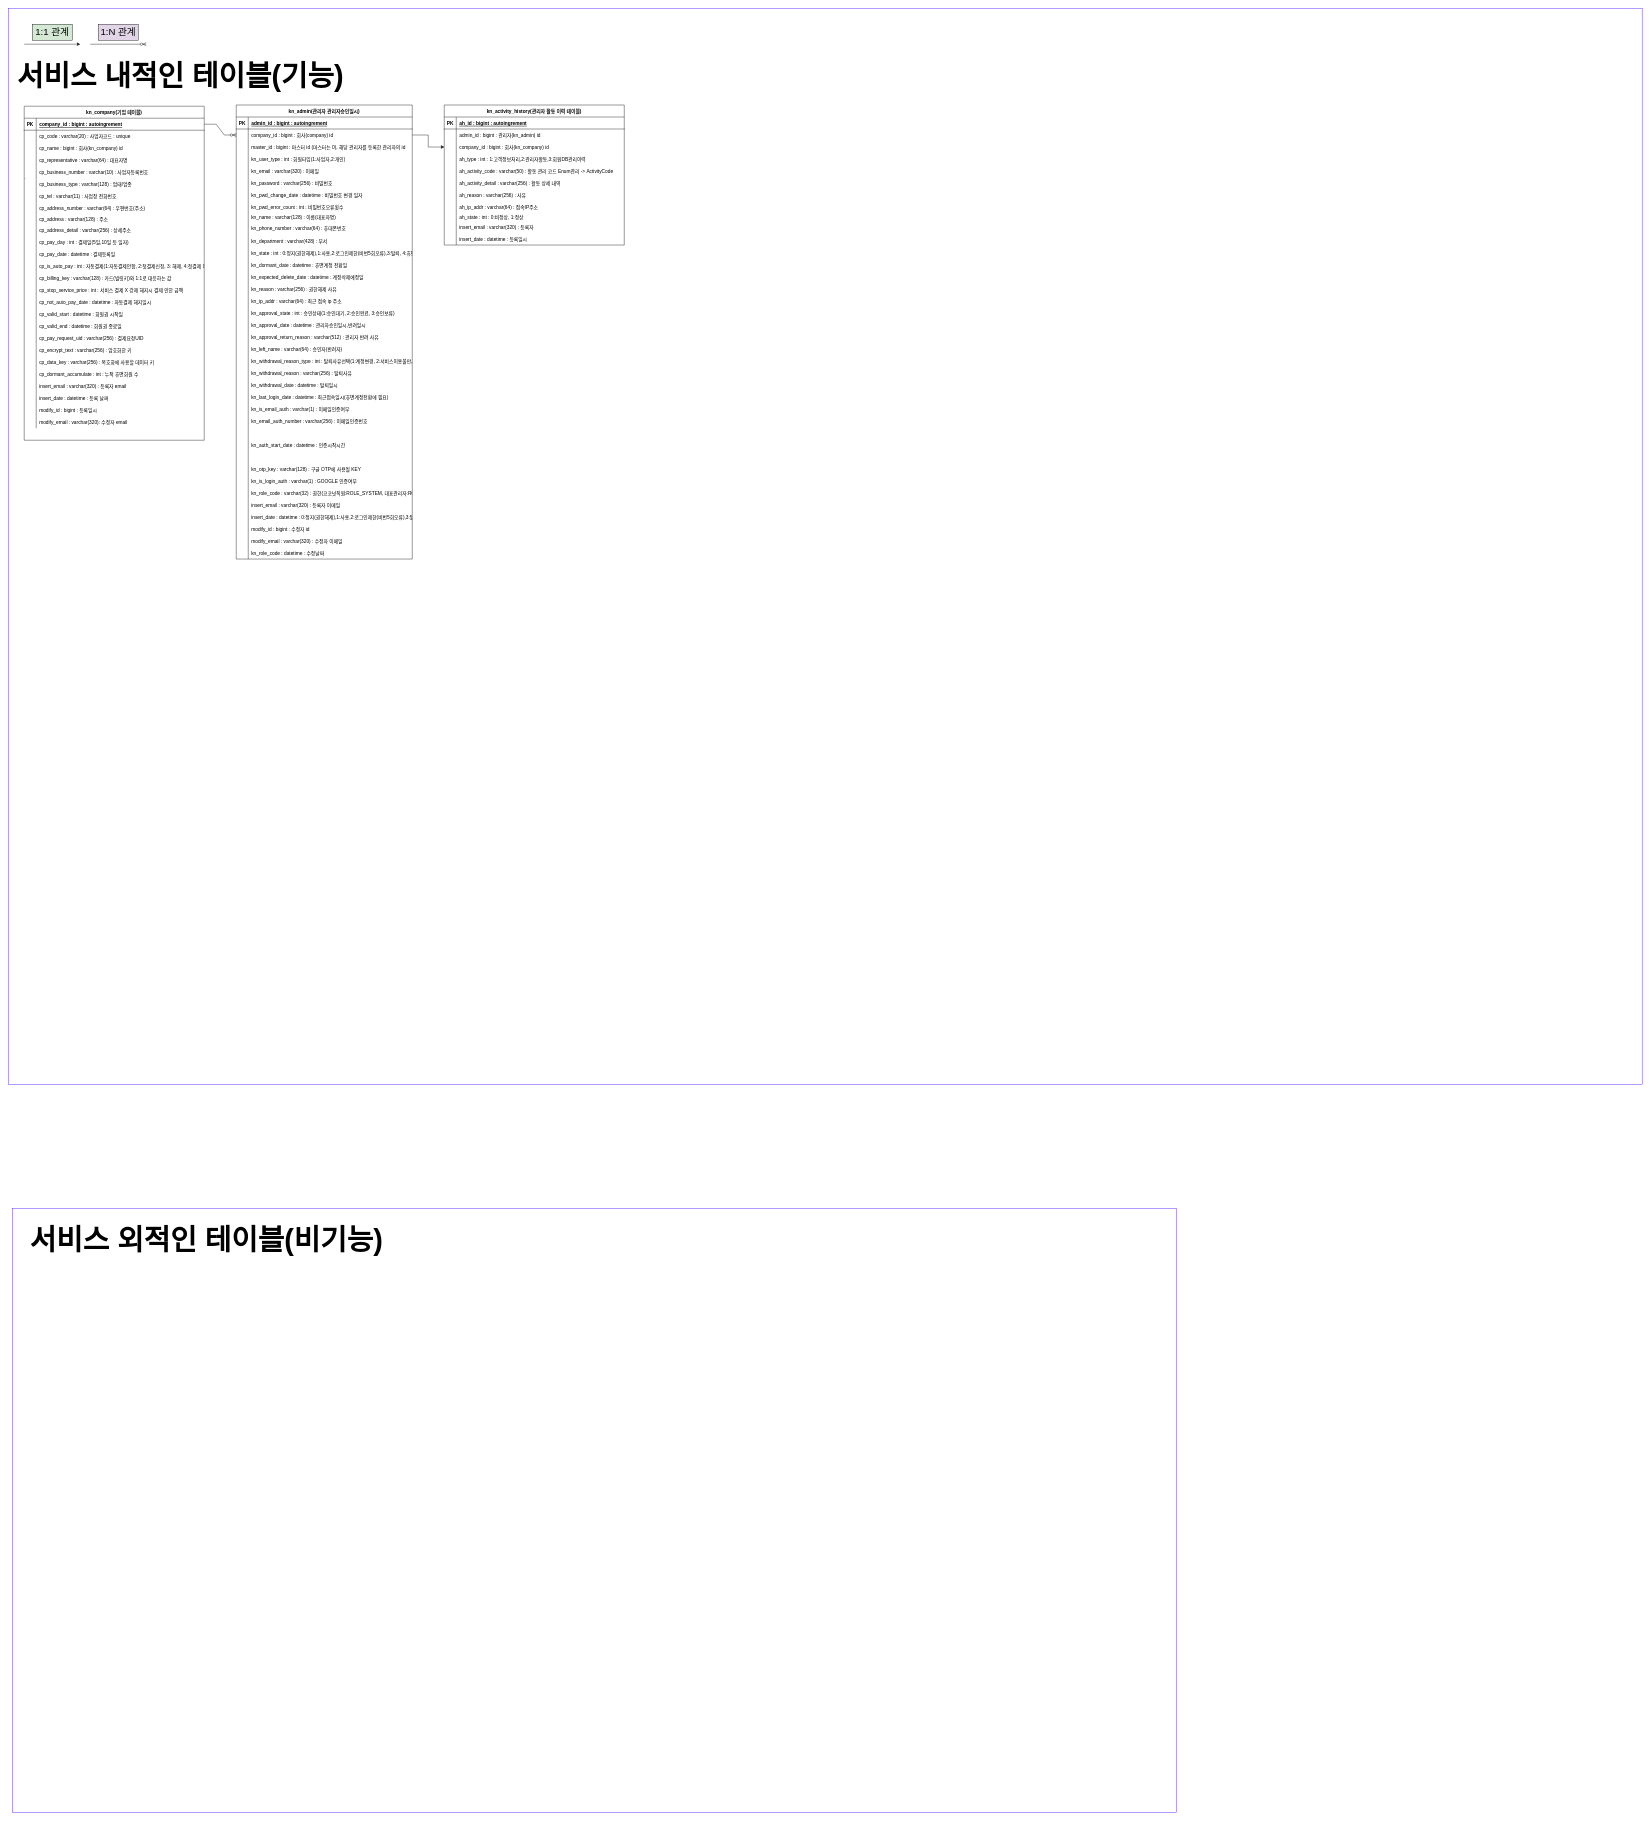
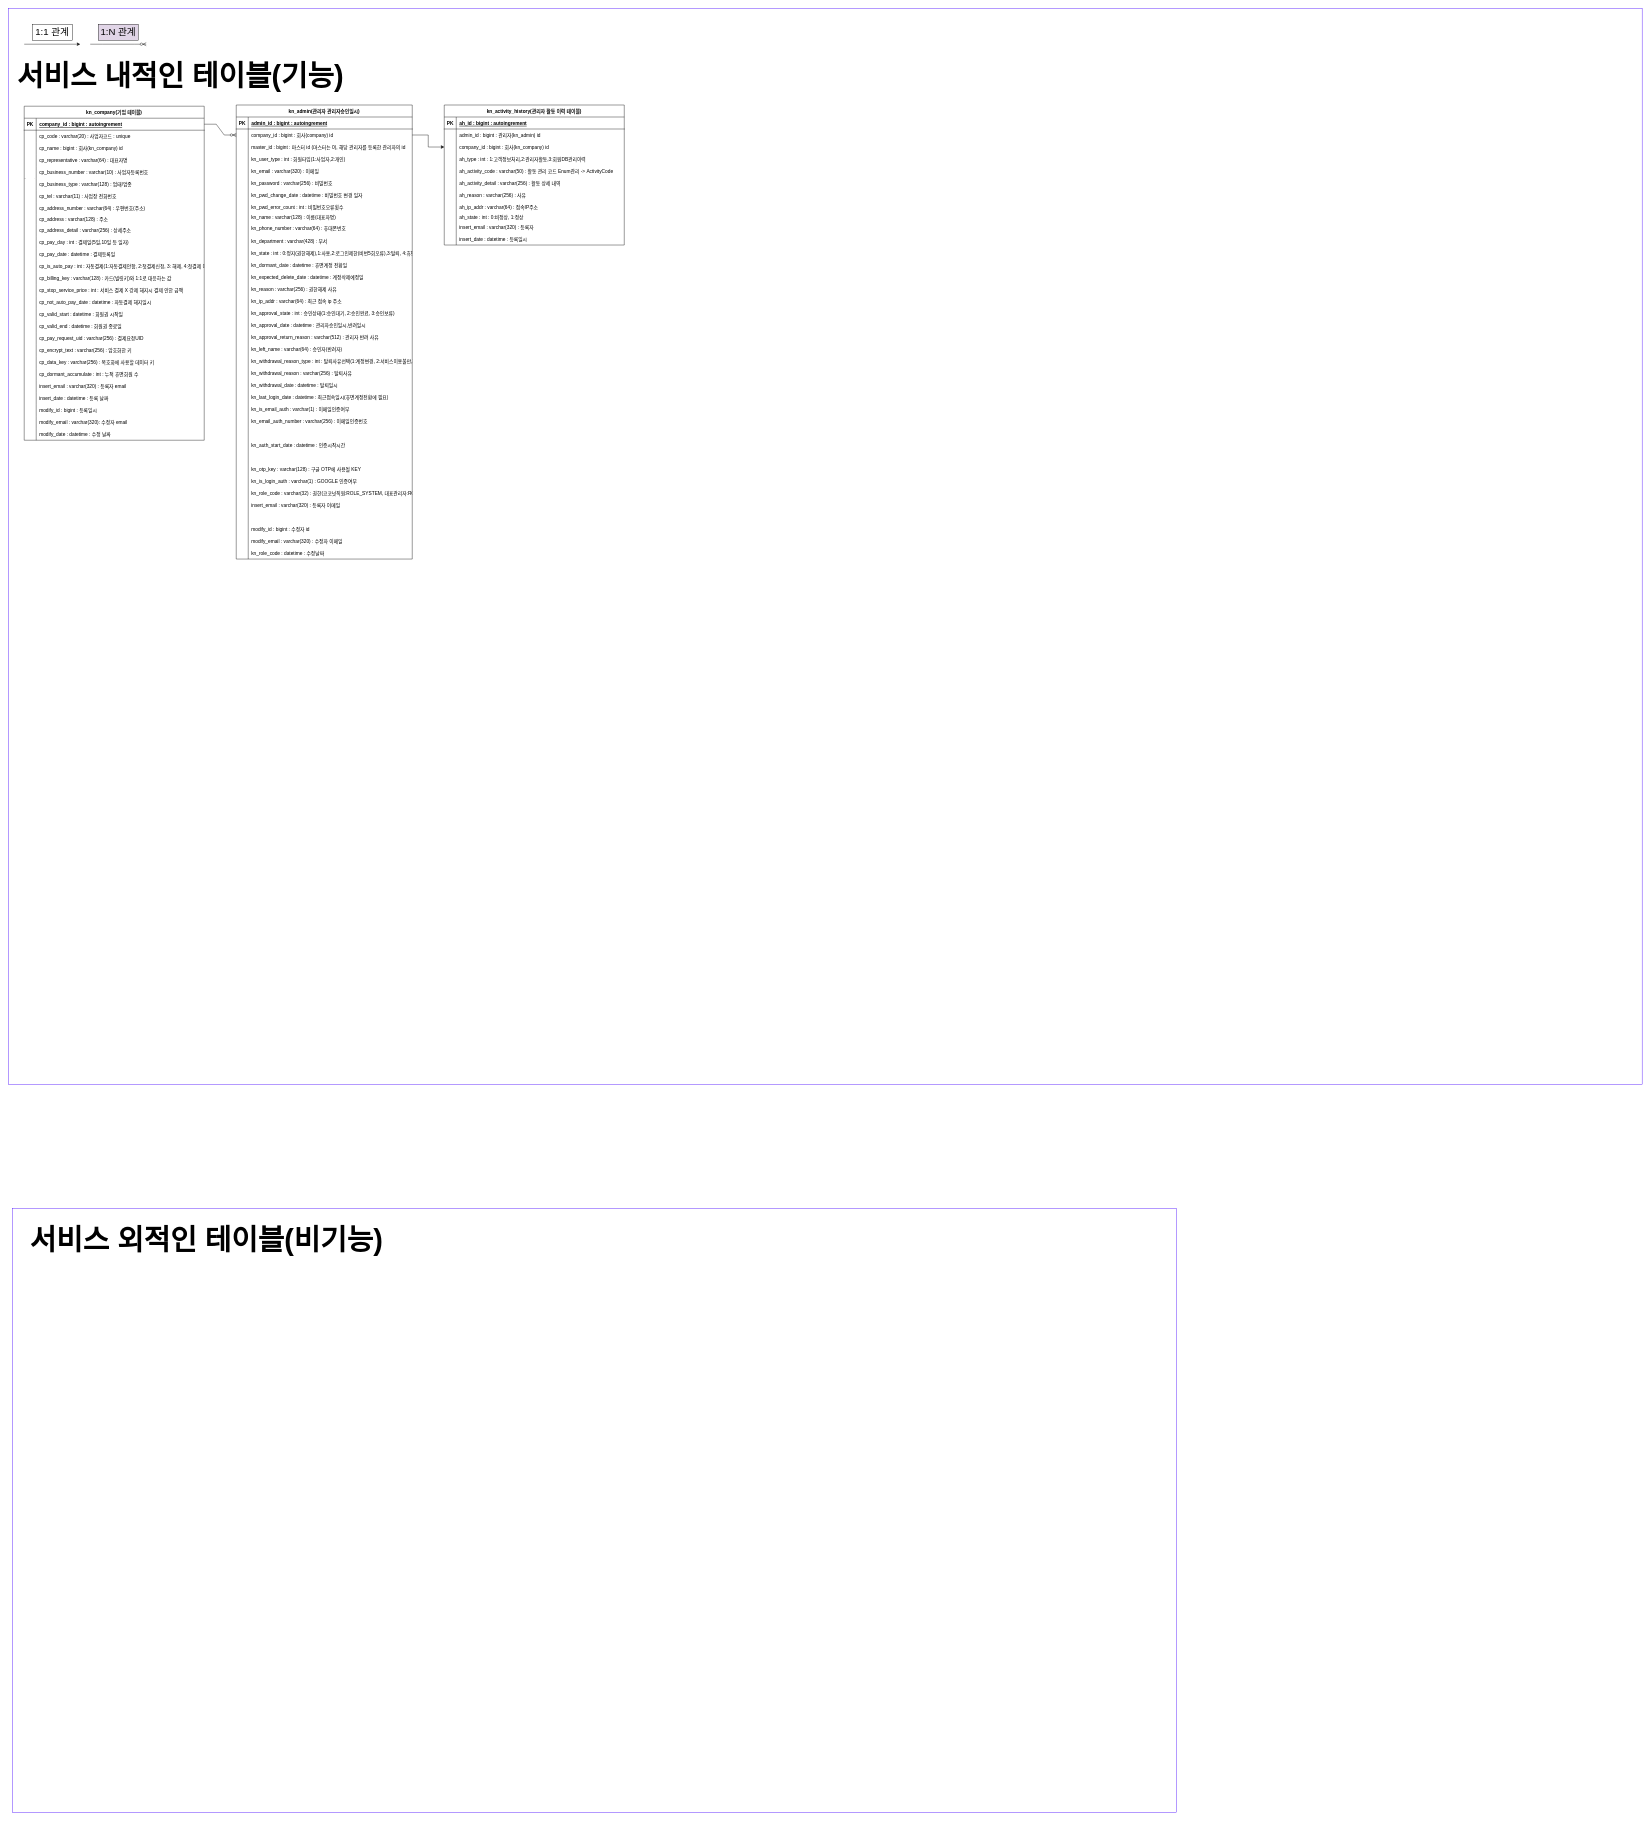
(52, 32) -> (52, 32)
none -> (120, 434)
(330, 517) -> none
